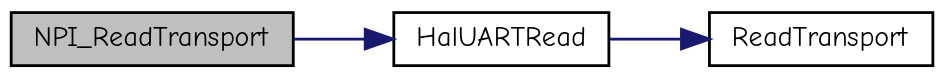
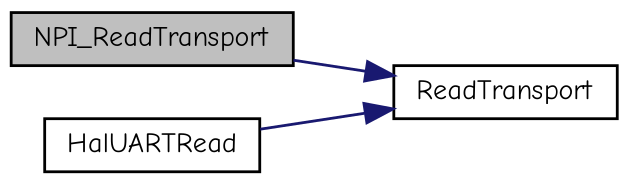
(329, 39) -> (329, 66)
